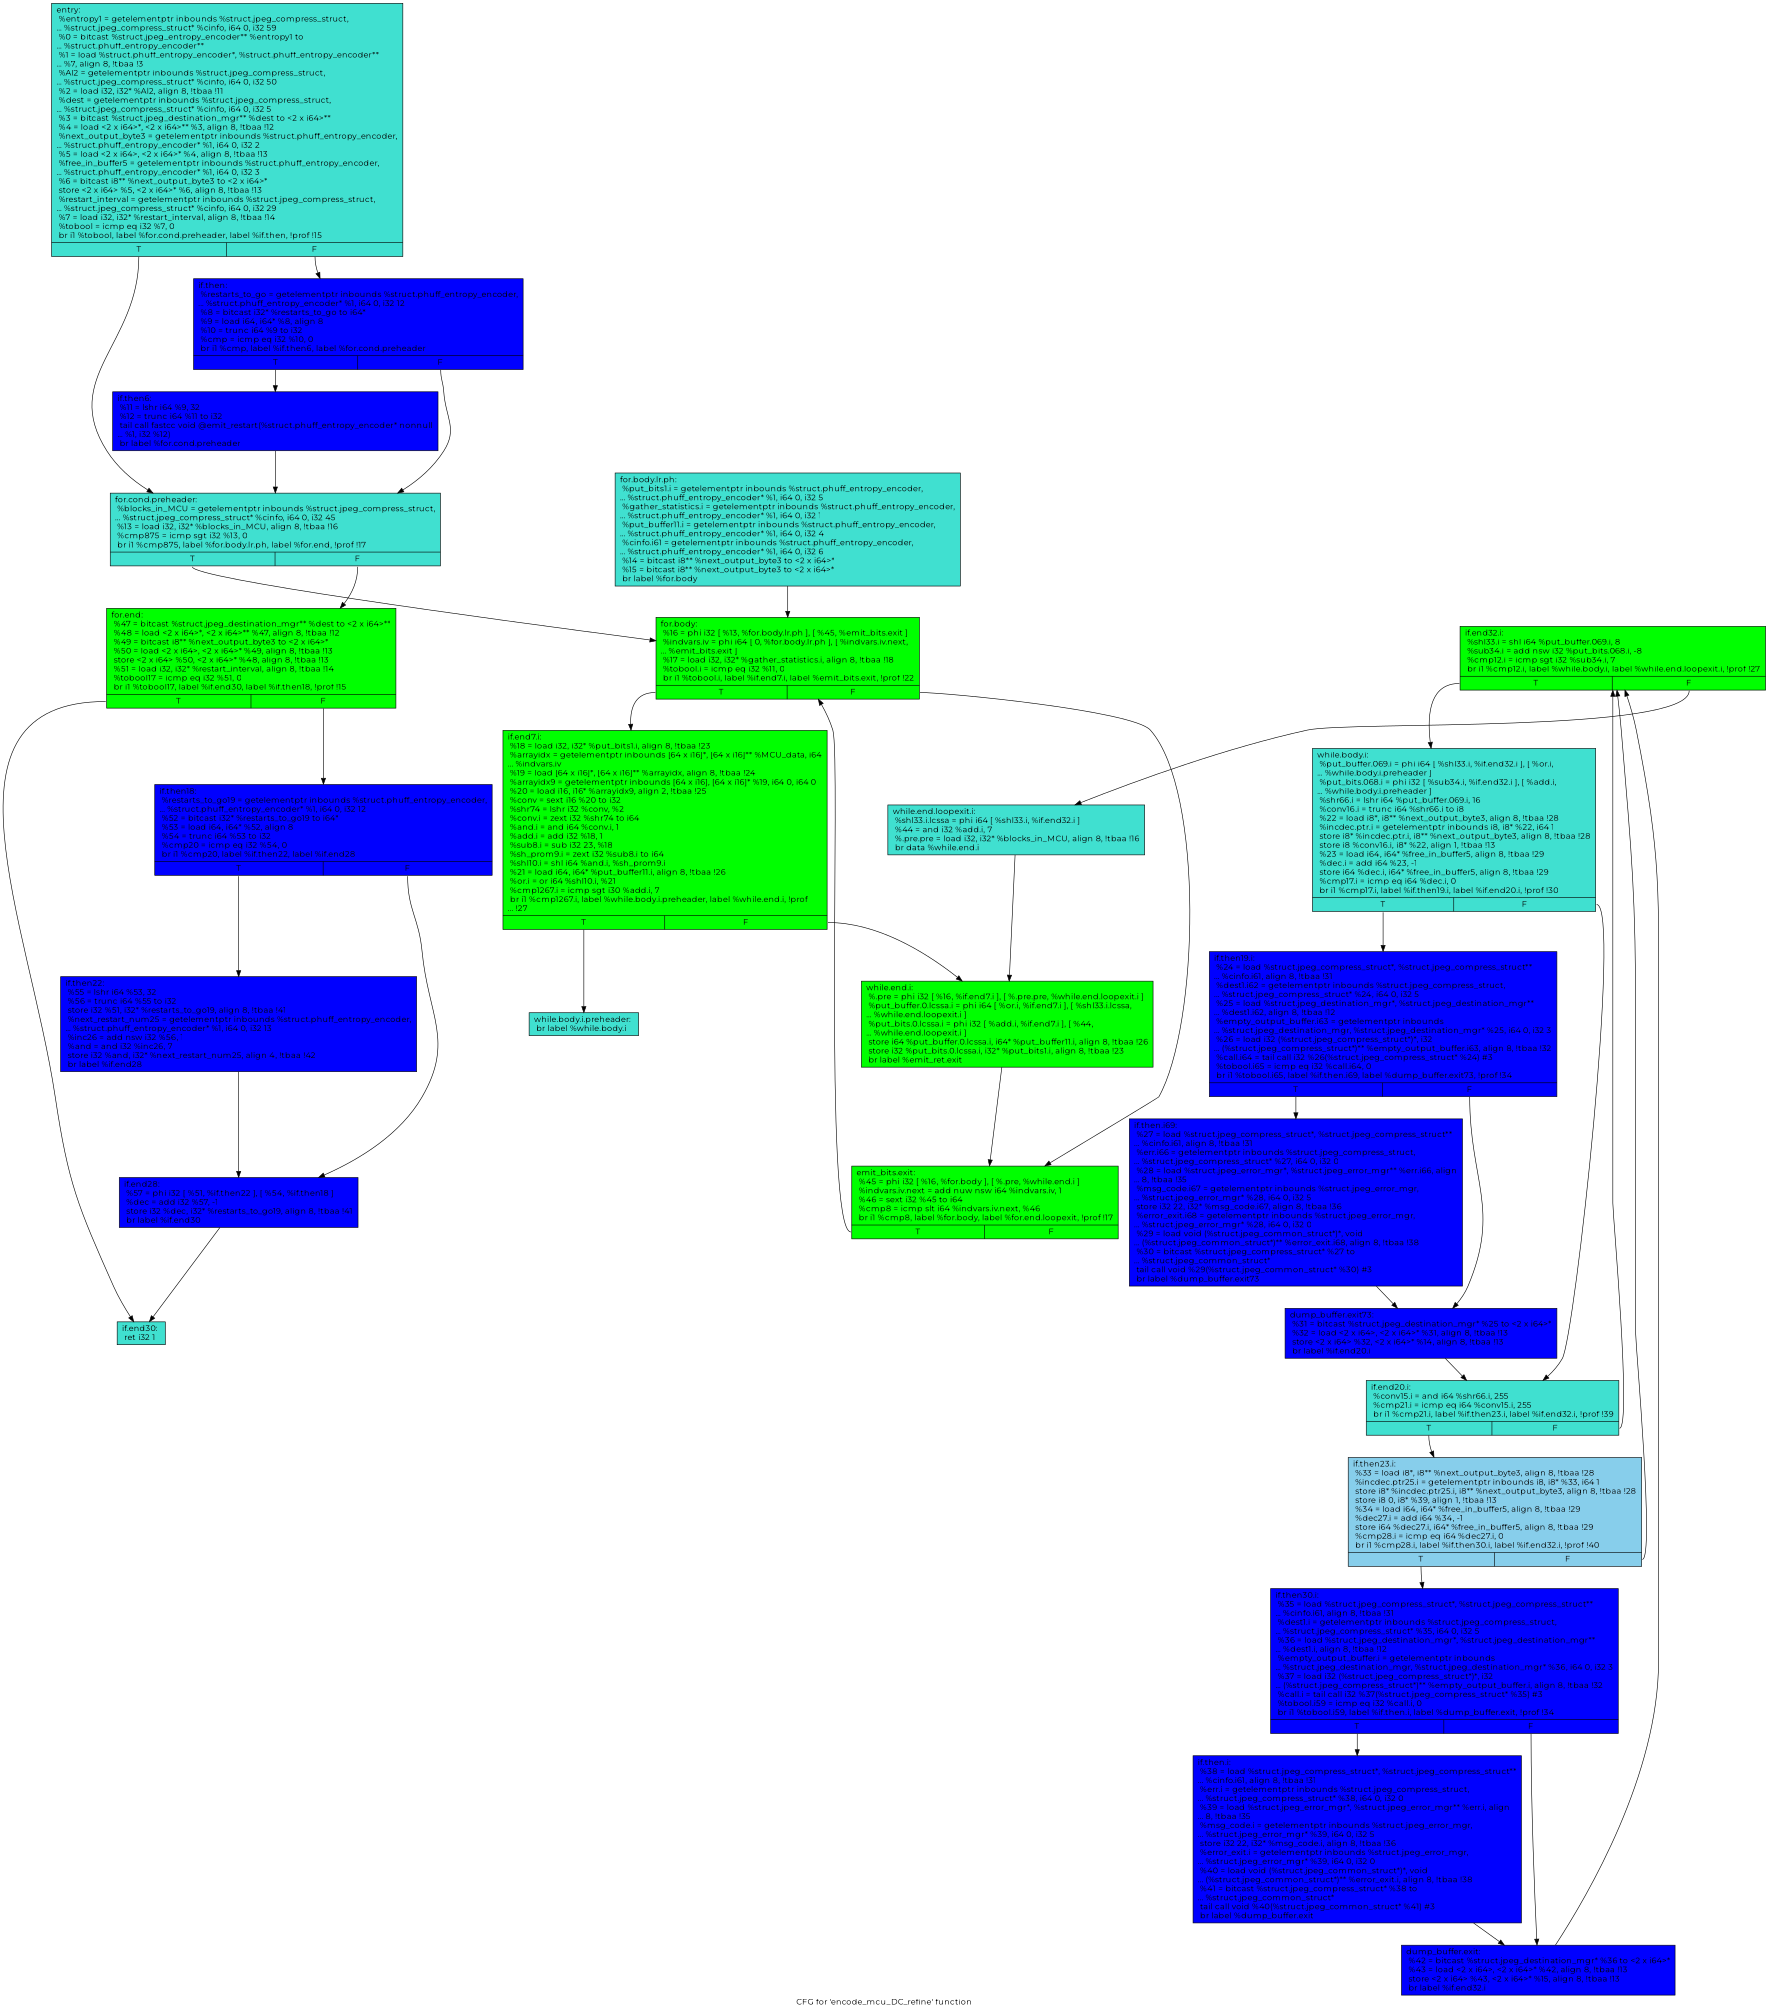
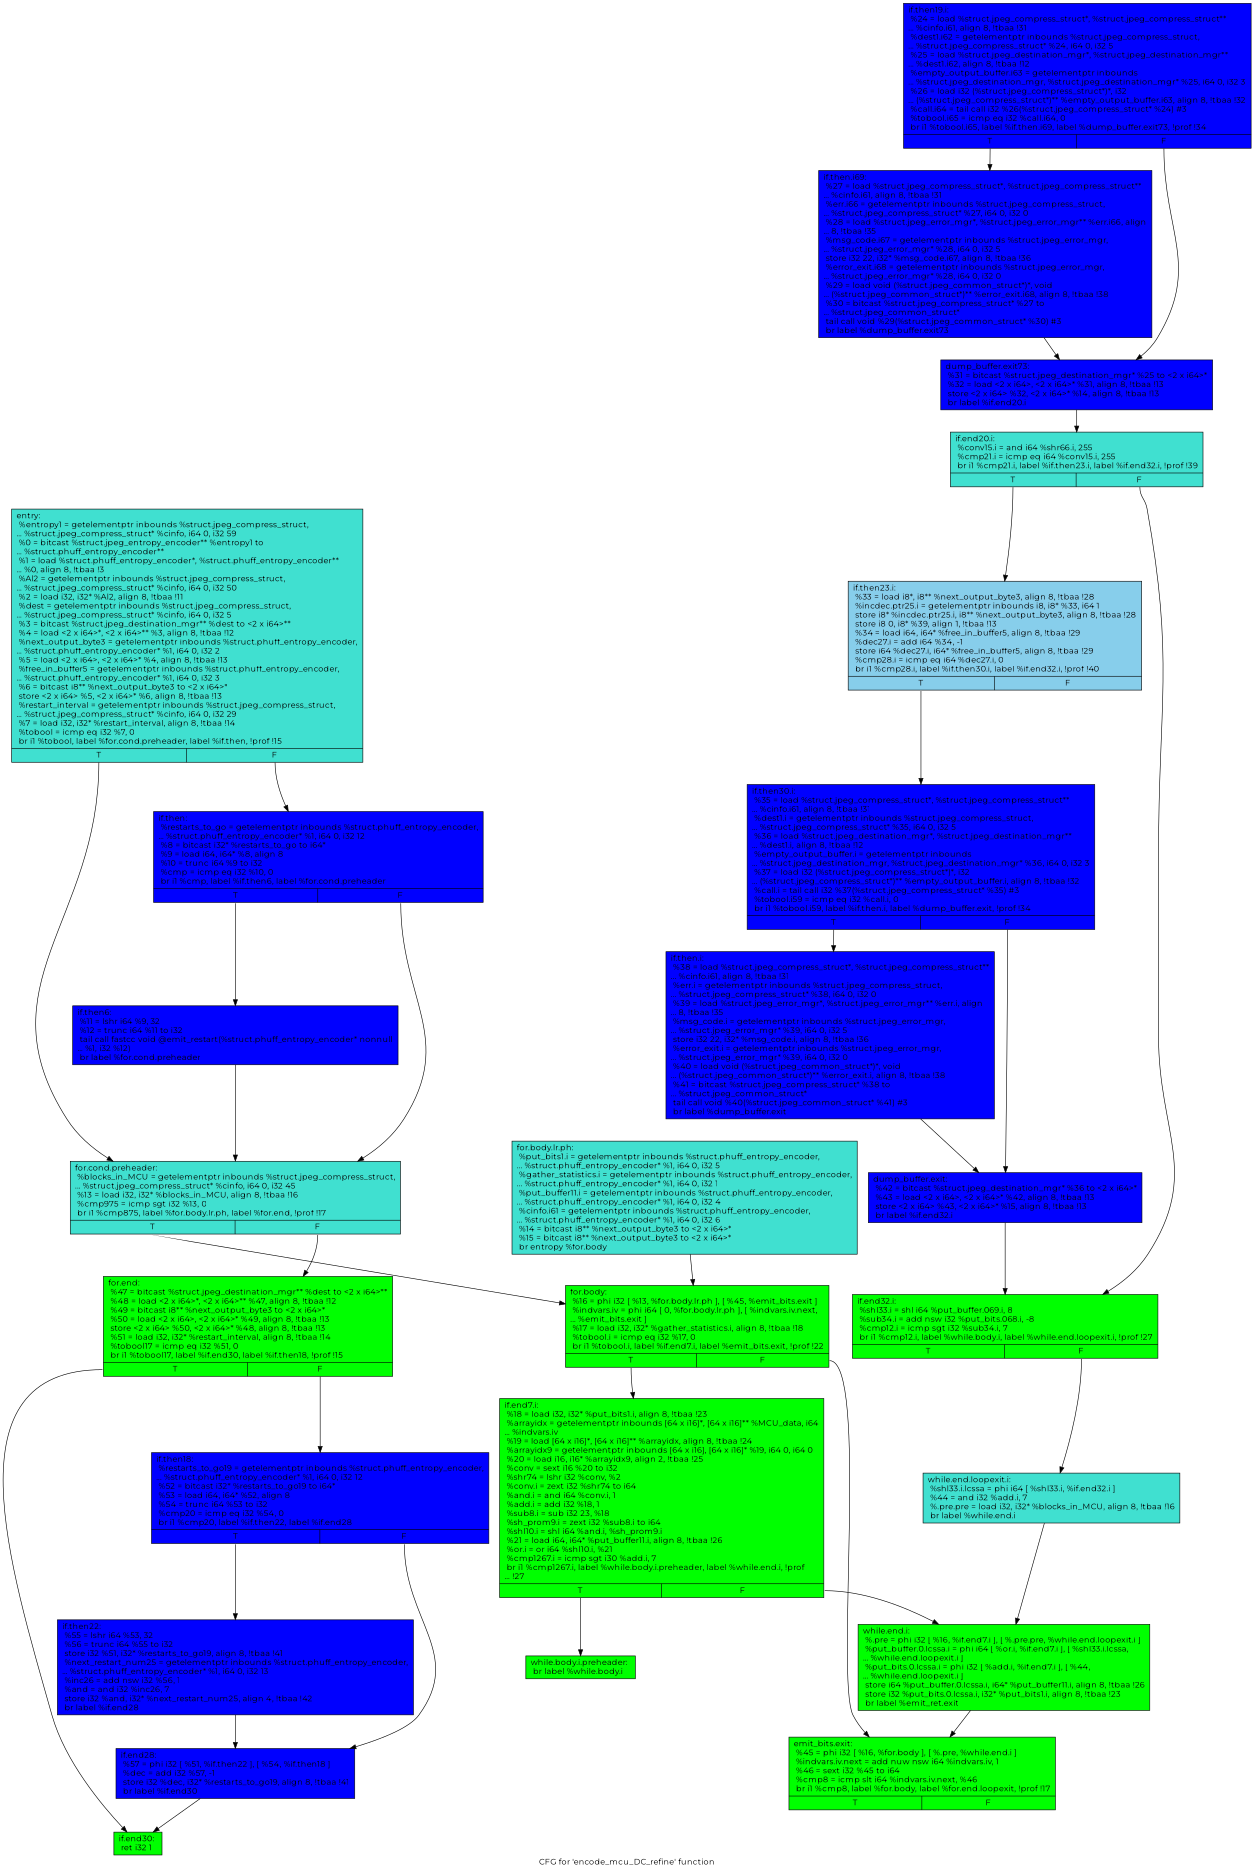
(100, 64) -> (61, 570)
(182, 536) -> (141, 1204)
(659, 579) -> (562, 1247)
(723, 669) -> (633, 1337)
(1454, 830) -> none
(936, 848) -> (972, 1516)
(835, 968) -> none
(584, 1024) -> (581, 1667)
(1636, 1128) -> none
(141, 1333) -> (138, 1844)
